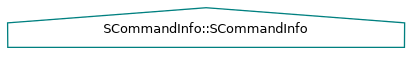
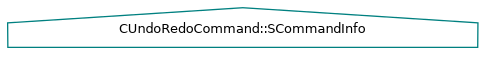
(206, 30) -> (243, 30)
